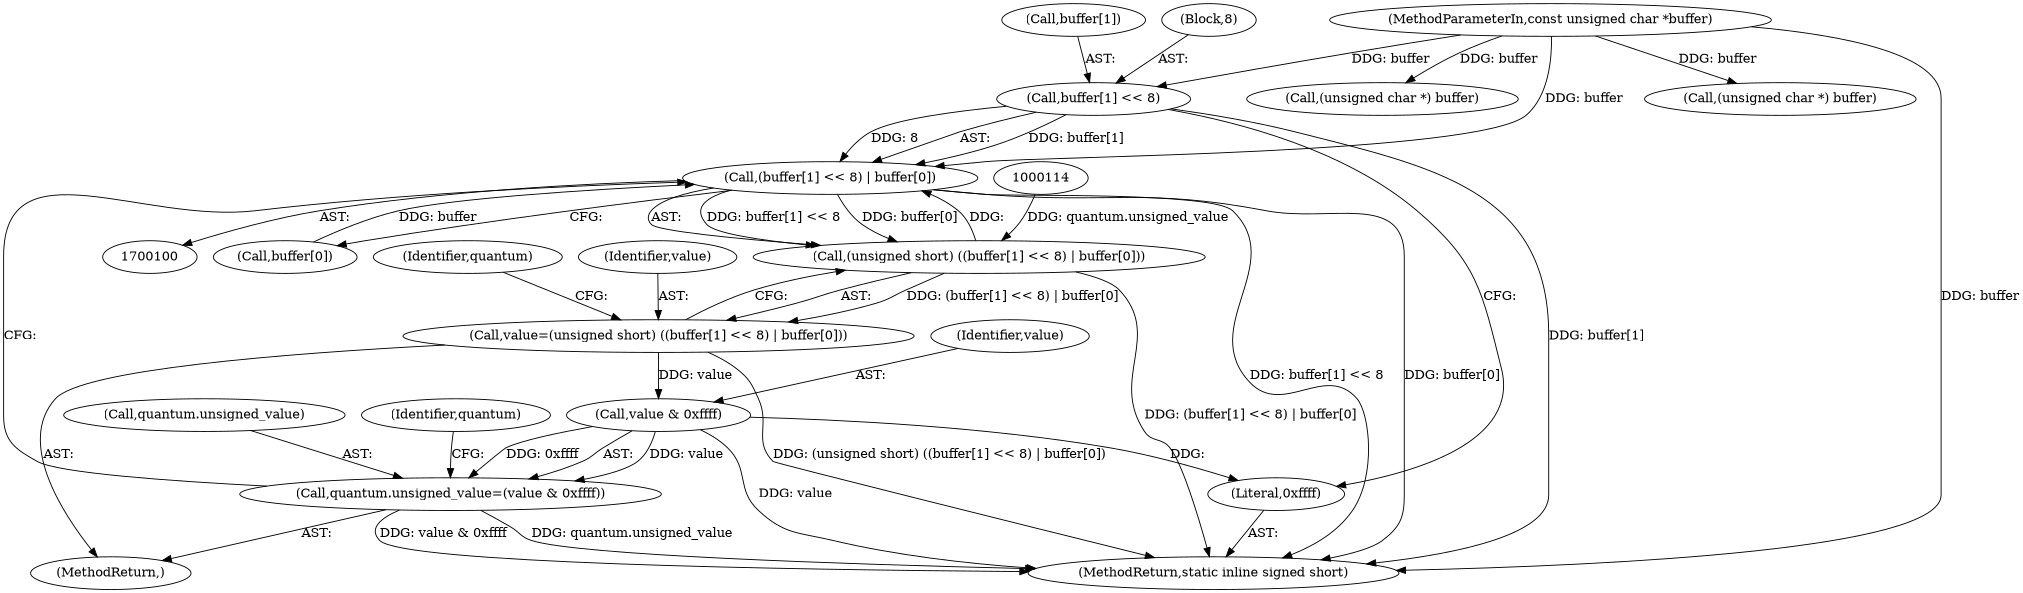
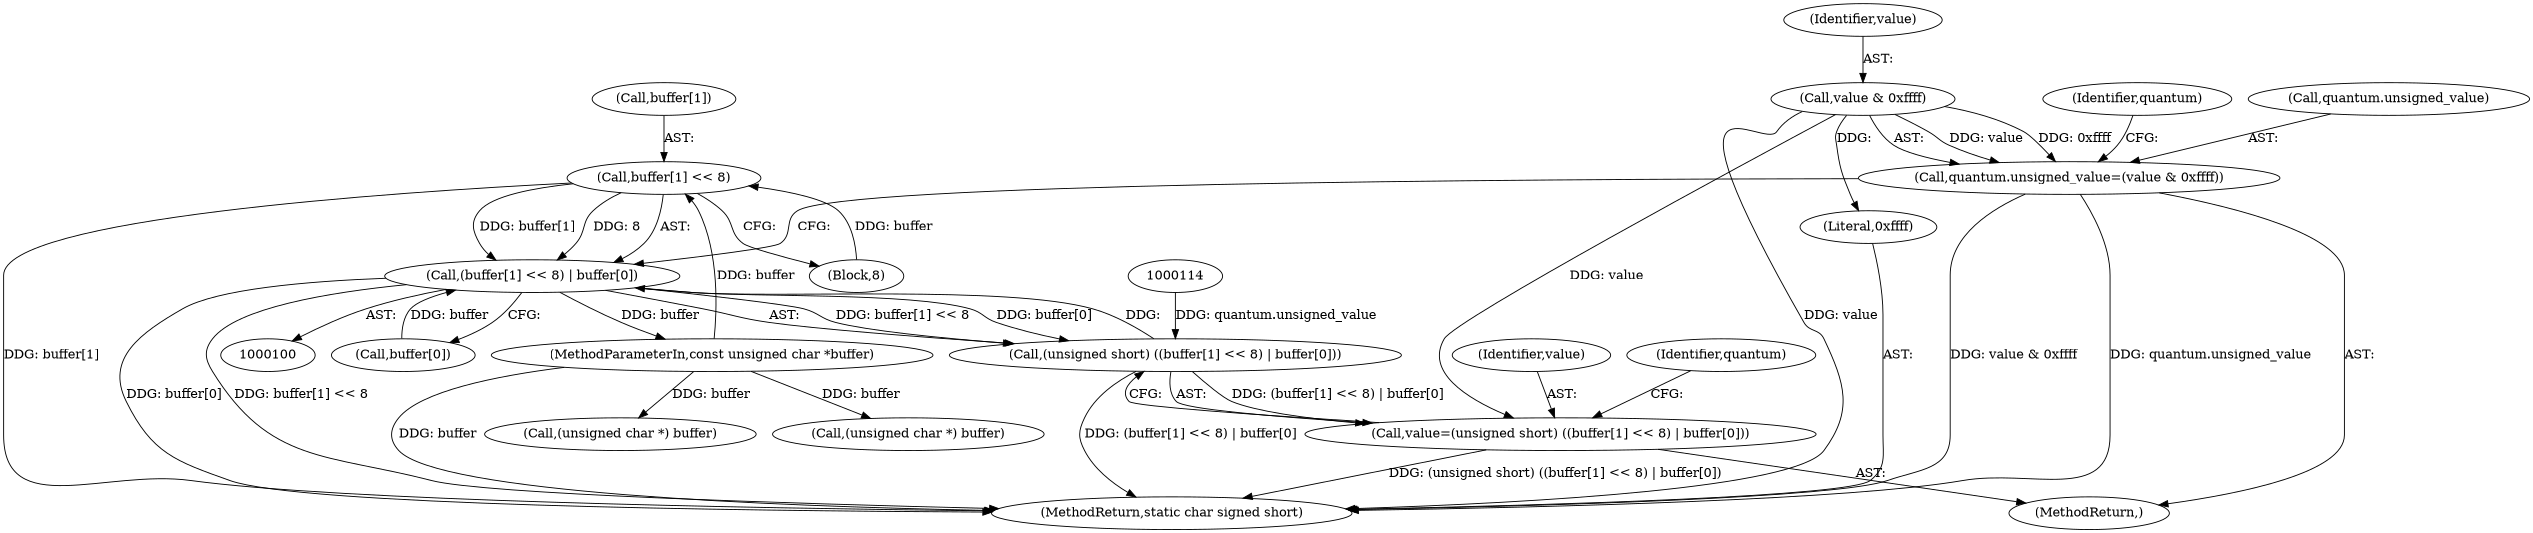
(1175, 59) -> (894, 227)
(1279, 150) -> (607, 316)
(150, 257) -> (268, 355)
(1461, 257) -> (743, 243)
(659, 371) -> (1589, 249)
(1214, 573) -> (1172, 513)
